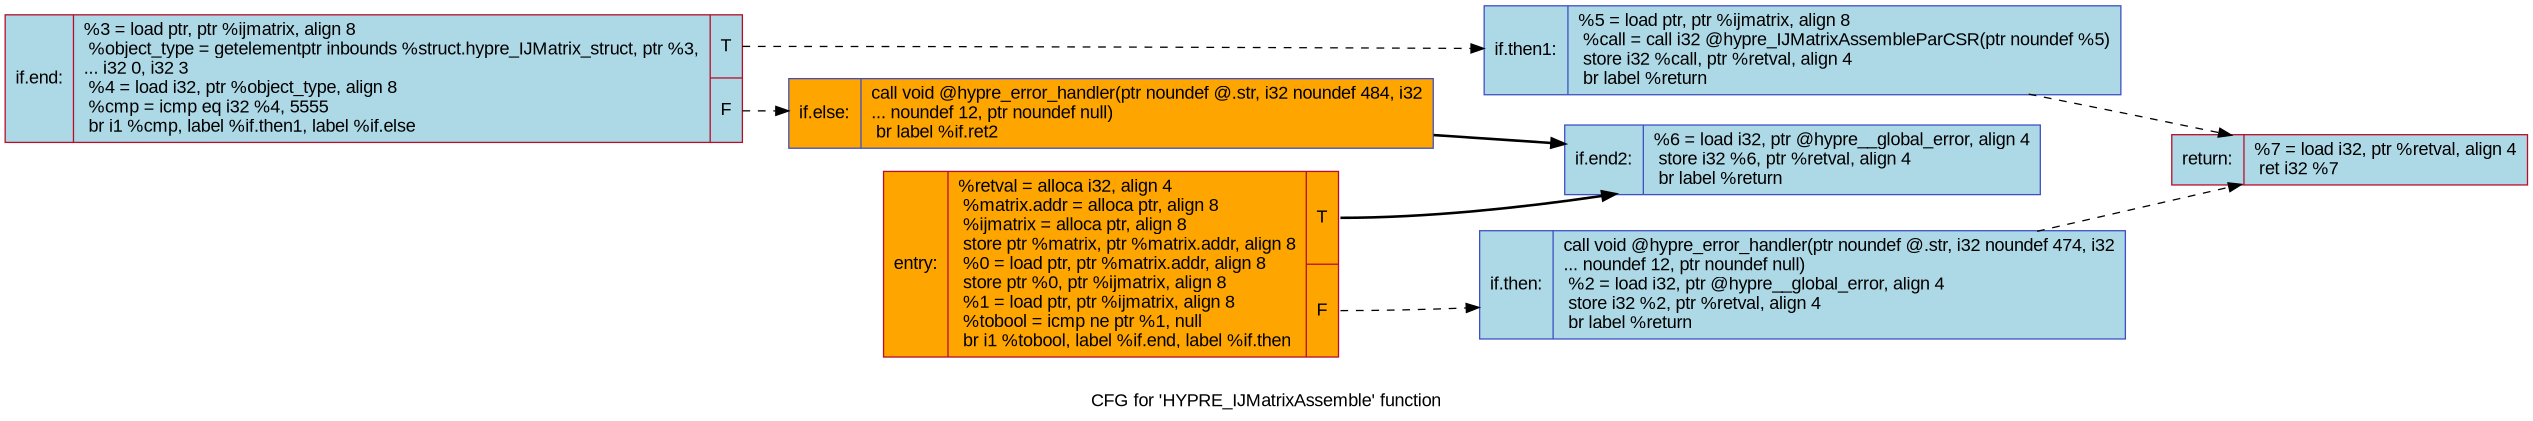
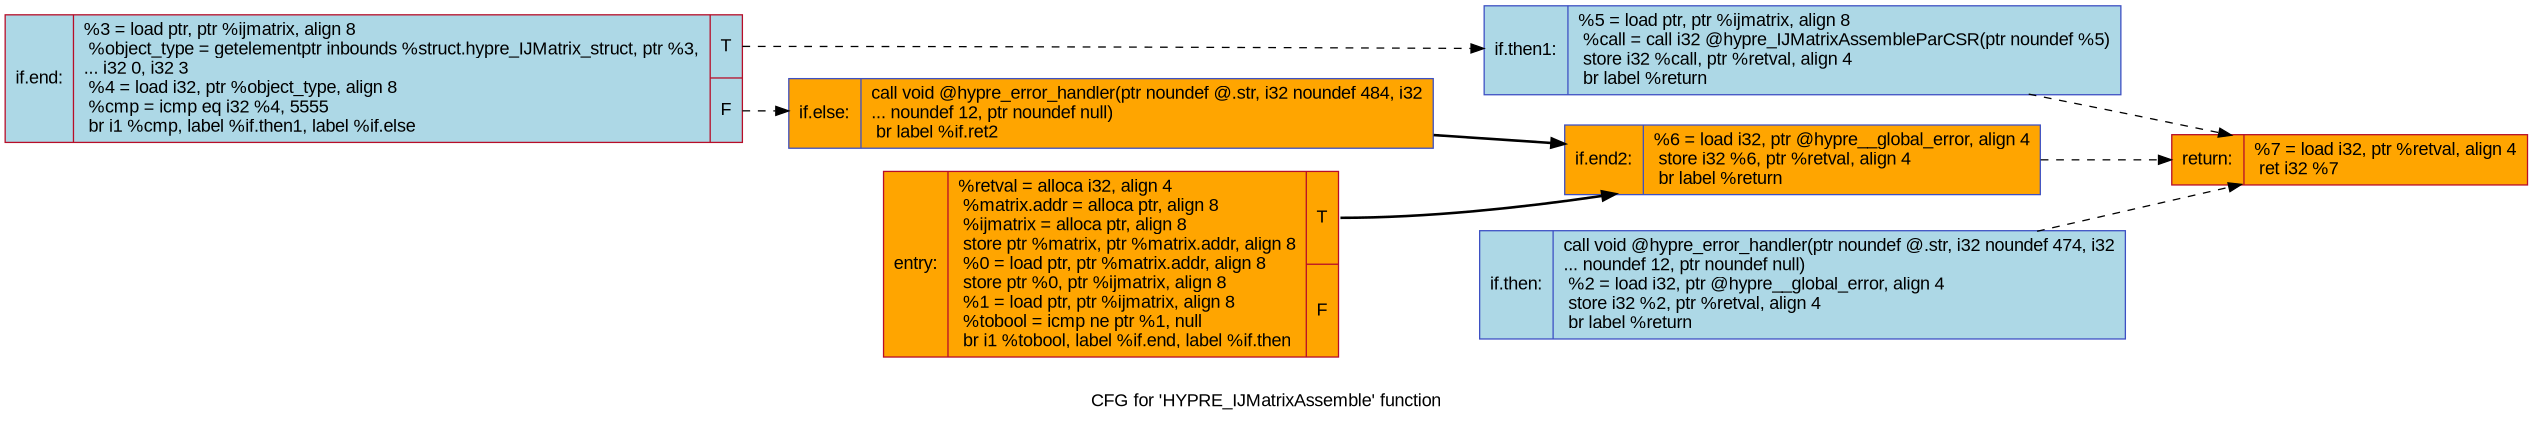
(1803, 160) -> (1803, 160)
none -> (2099, 160)
(2350, 160) -> (2350, 160)
(1403, 310) -> none
